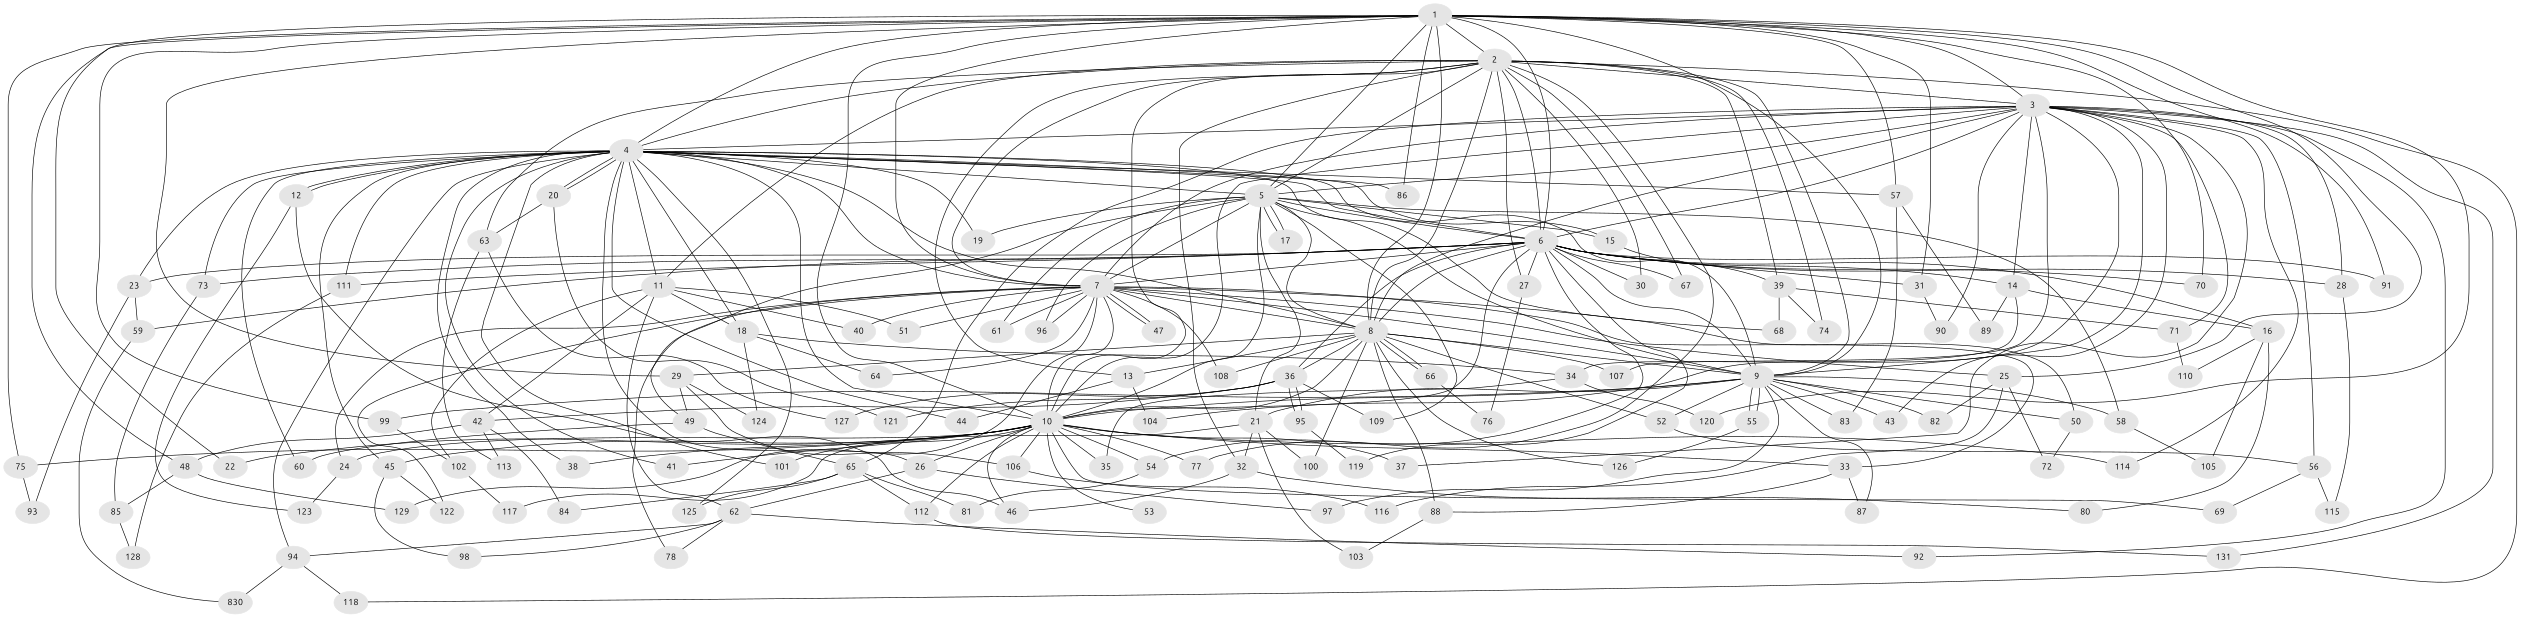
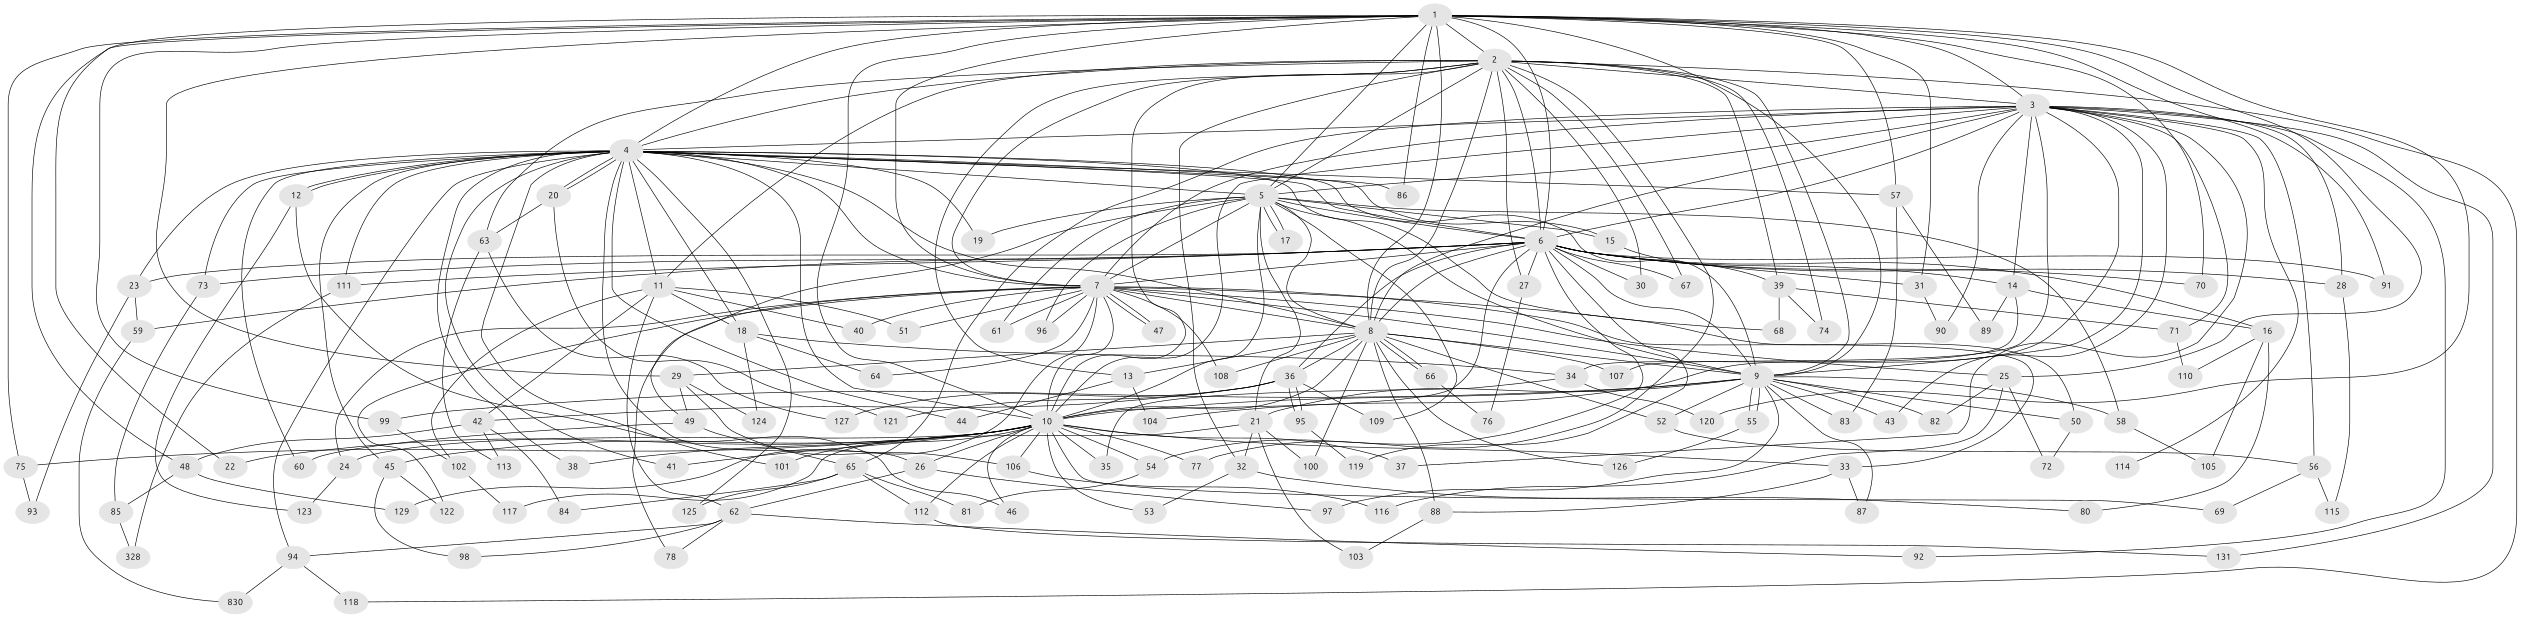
(1585, 440) -> none
(1130, 498) -> (1187, 494)
(133, 557) -> (133, 557)
